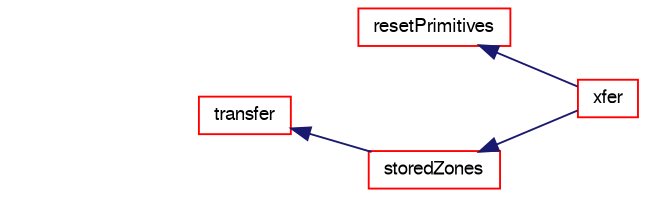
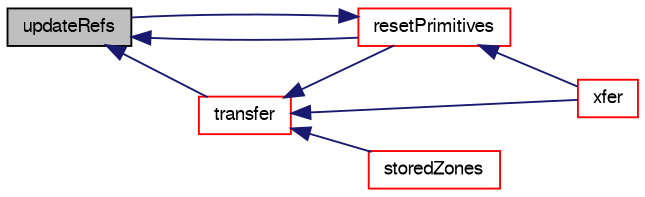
none -> (69, 27)
none -> (348, 67)
(537, 127) -> (444, 106)
